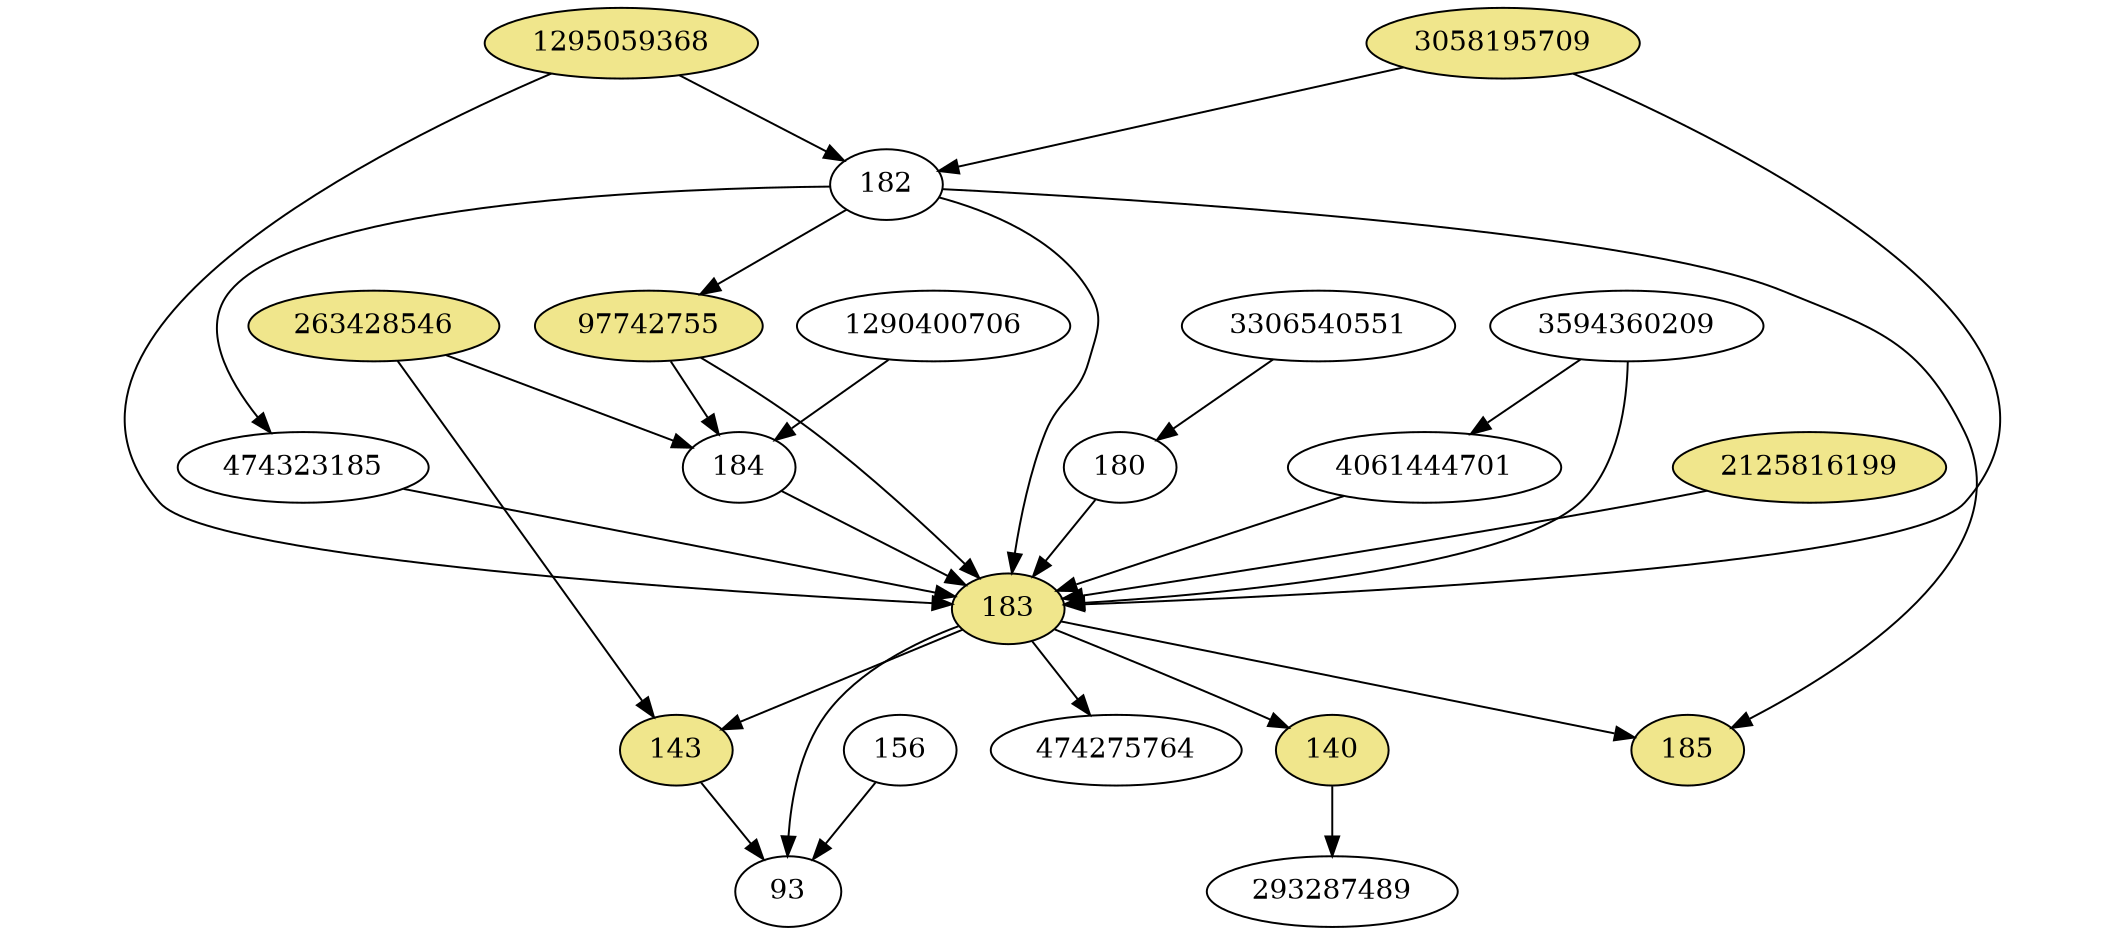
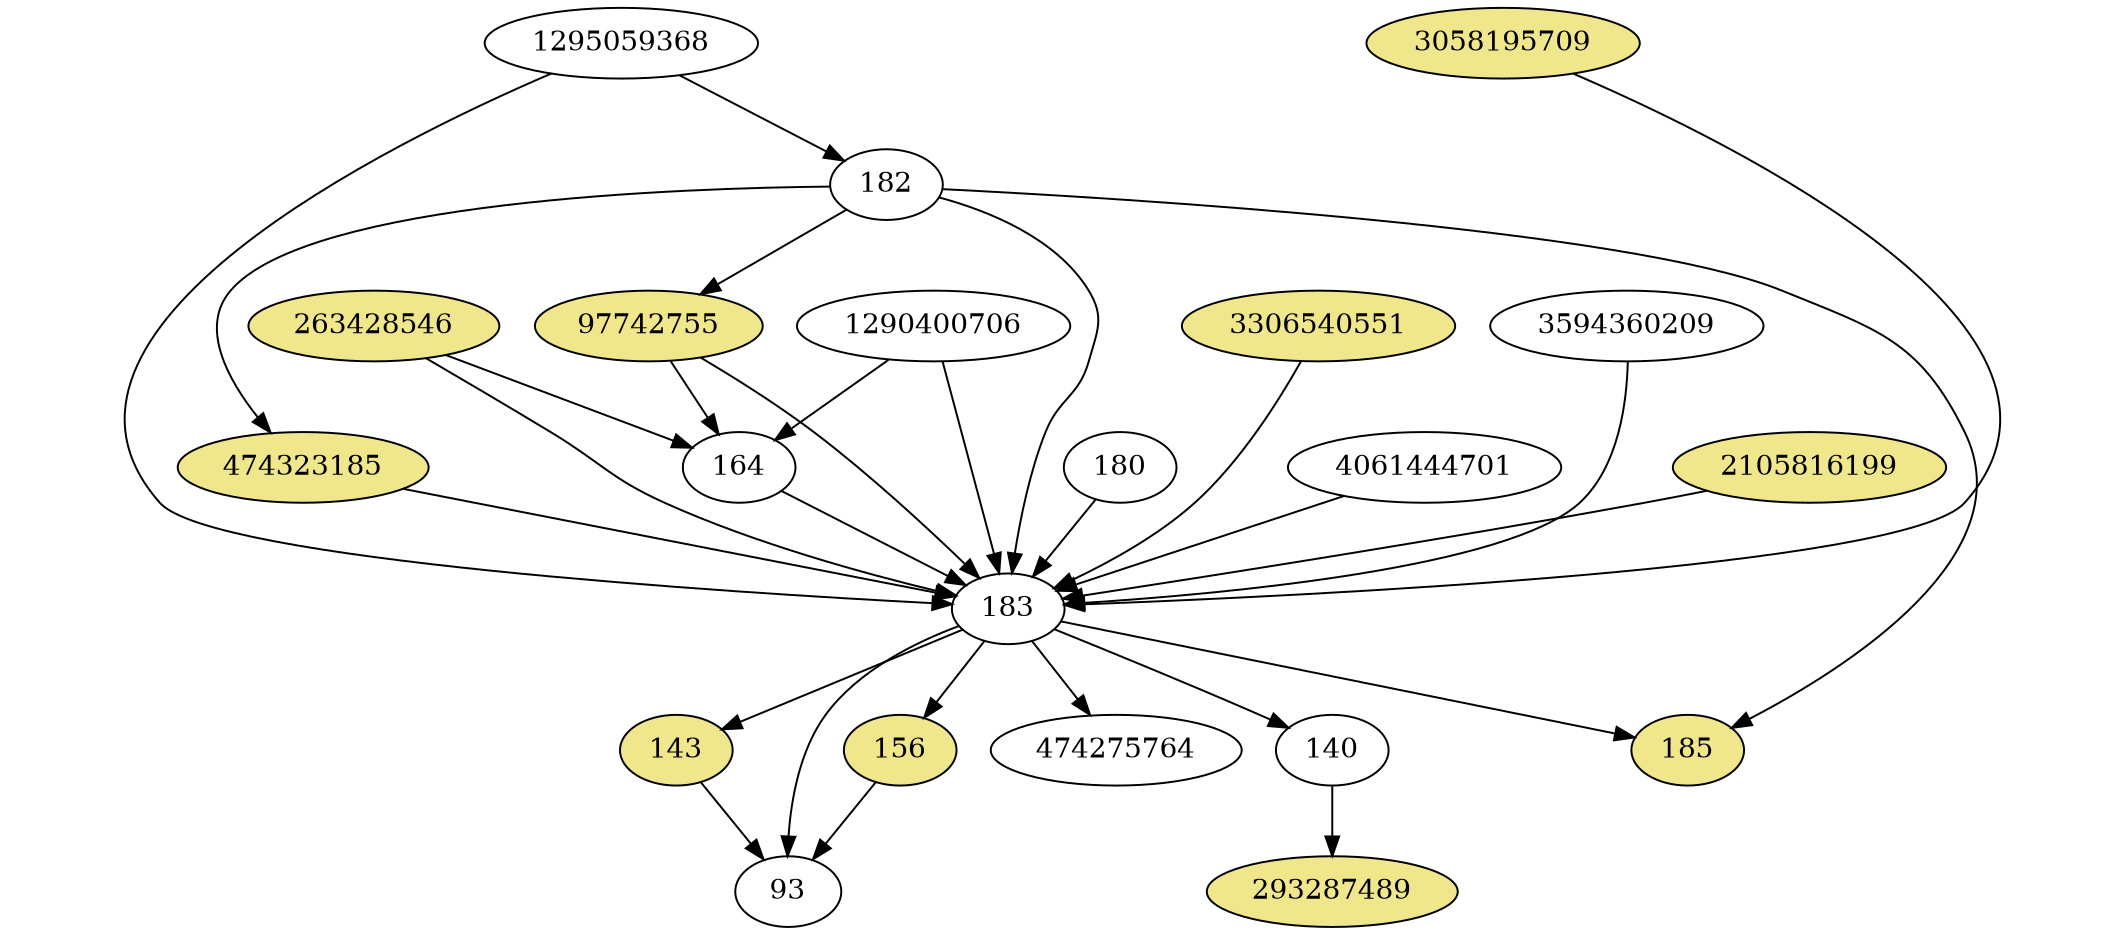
(621, 43) -> (621, 43)
(1181, 117) -> none
(1319, 326) -> (1319, 326)
(1534, 391) -> none
(1223, 394) -> (1206, 492)
none -> (968, 458)
(303, 467) -> (303, 467)
(739, 467) -> (739, 467)
(1809, 467) -> (1809, 467)
(520, 531) -> (668, 504)
(1008, 609) -> (1008, 609)
none -> (960, 672)
(900, 750) -> (900, 750)
(1332, 750) -> (1332, 750)
(1332, 892) -> (1332, 892)
